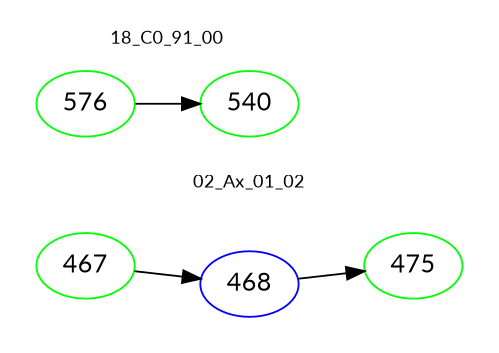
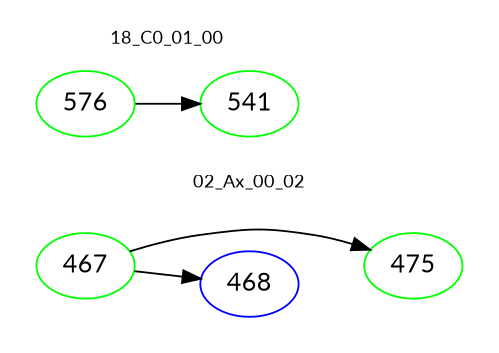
(168, 39) -> (168, 39)
(249, 104) -> (249, 104)
(249, 183) -> (249, 183)
(322, 276) -> (241, 230)
